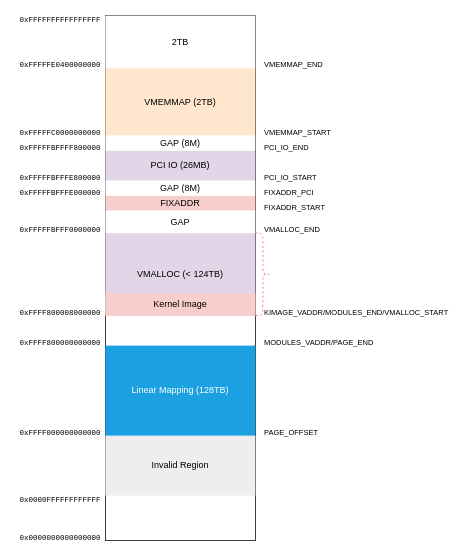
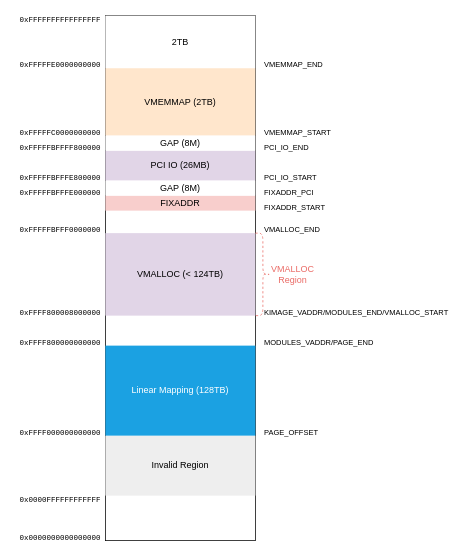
(60, 64) -> (60, 64)
(180, 222) -> none
none -> (293, 274)
(180, 304) -> none
